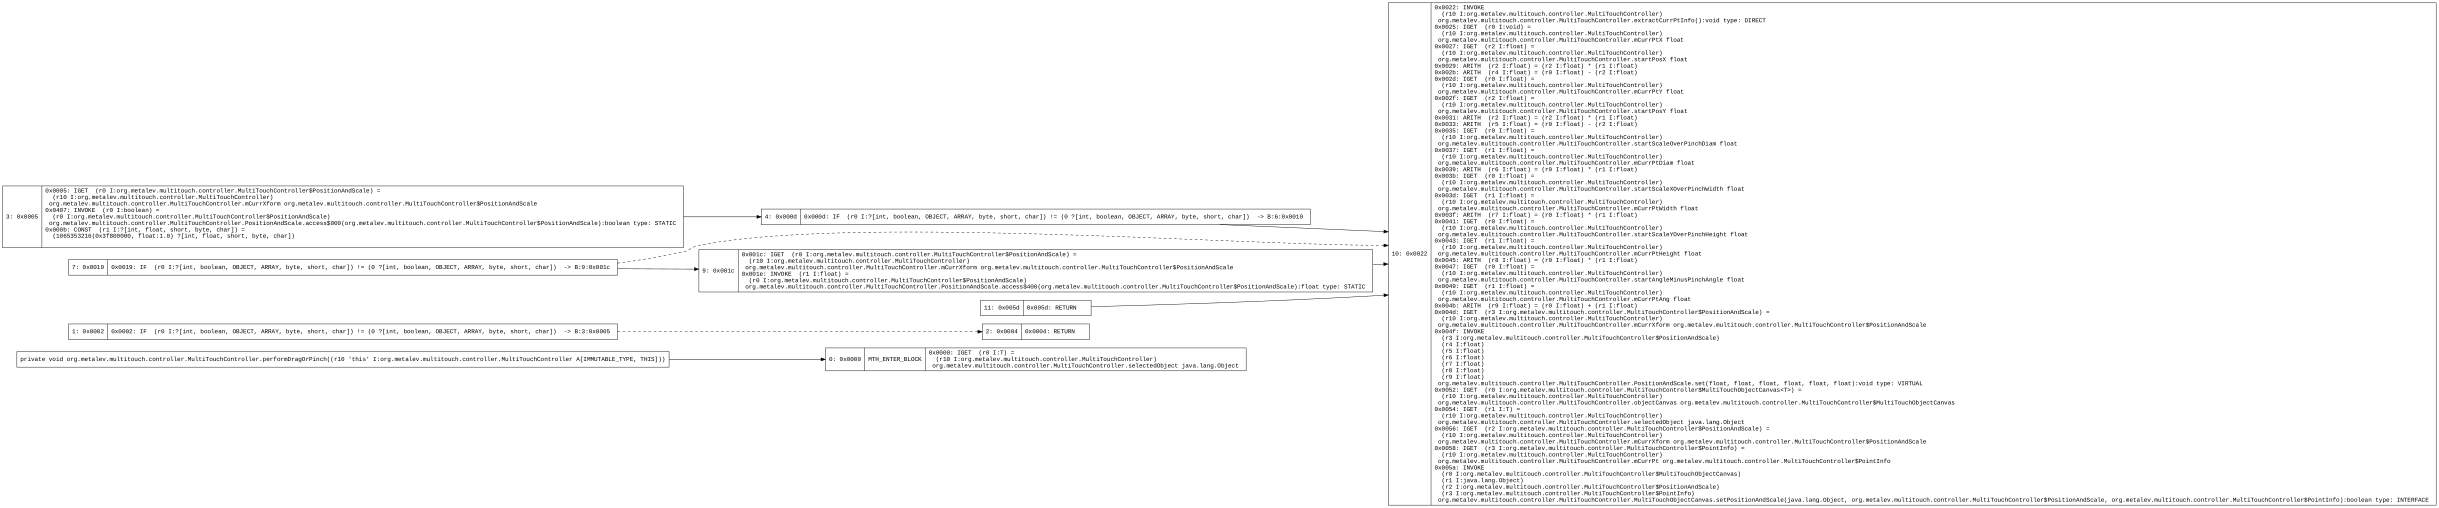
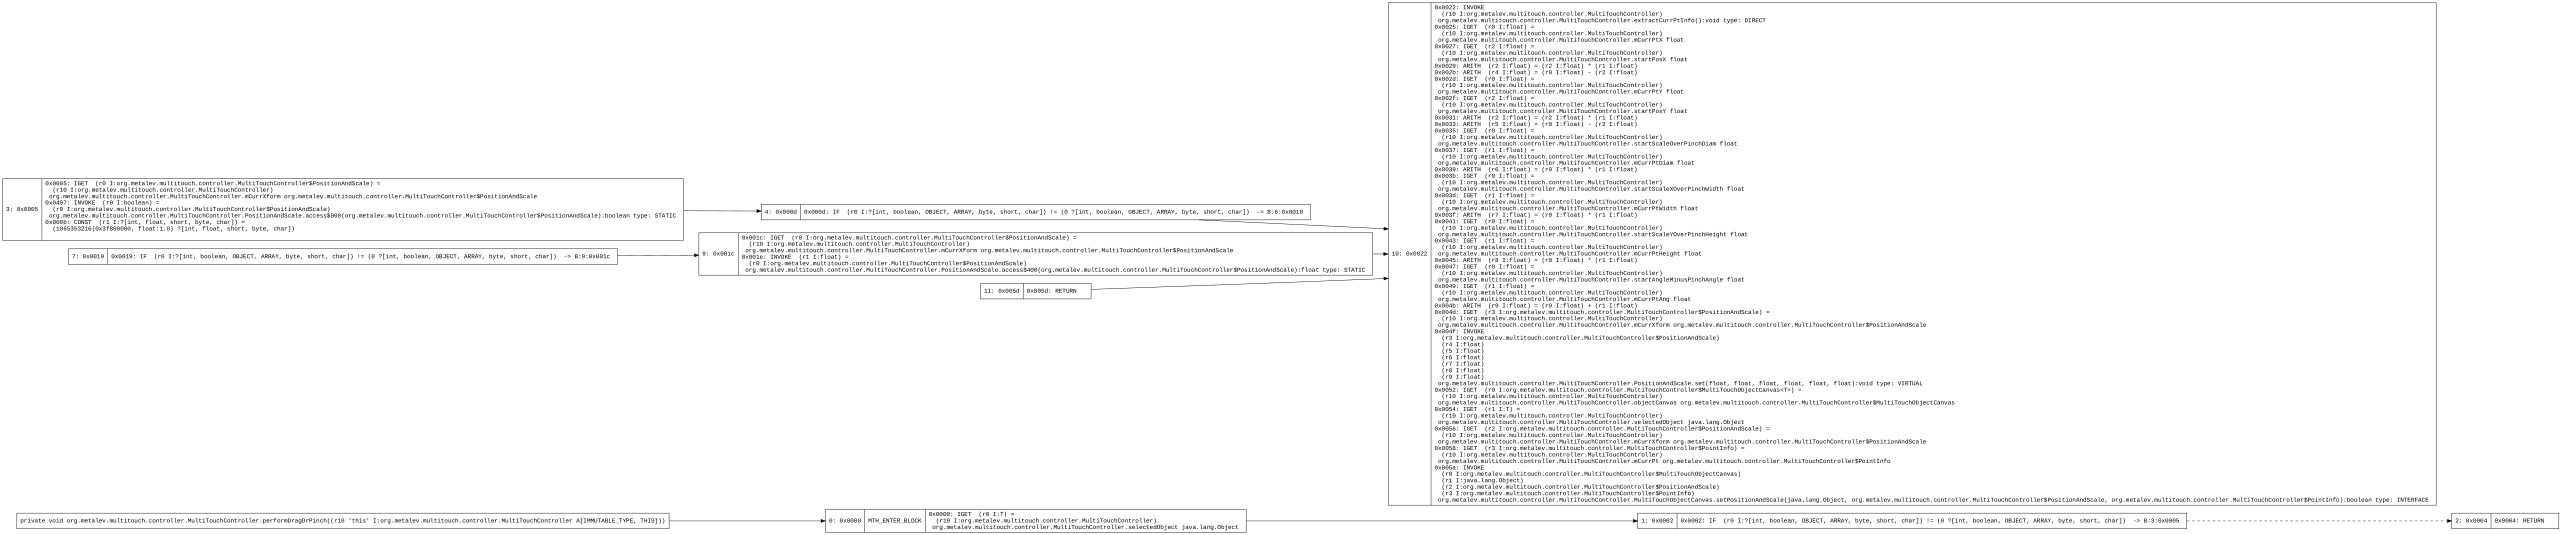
(1485, 27) -> (1486, 27)
(999, 233) -> none
none -> (1440, 521)
